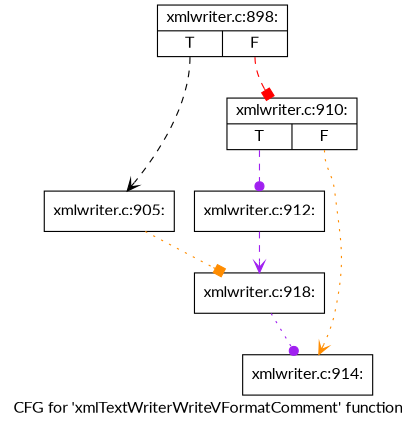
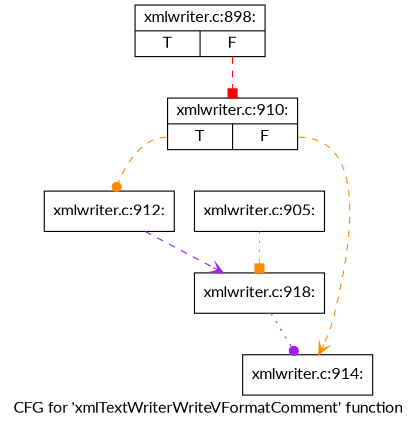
(172, 124) -> none
(259, 166) -> (136, 153)
(341, 248) -> (349, 229)
